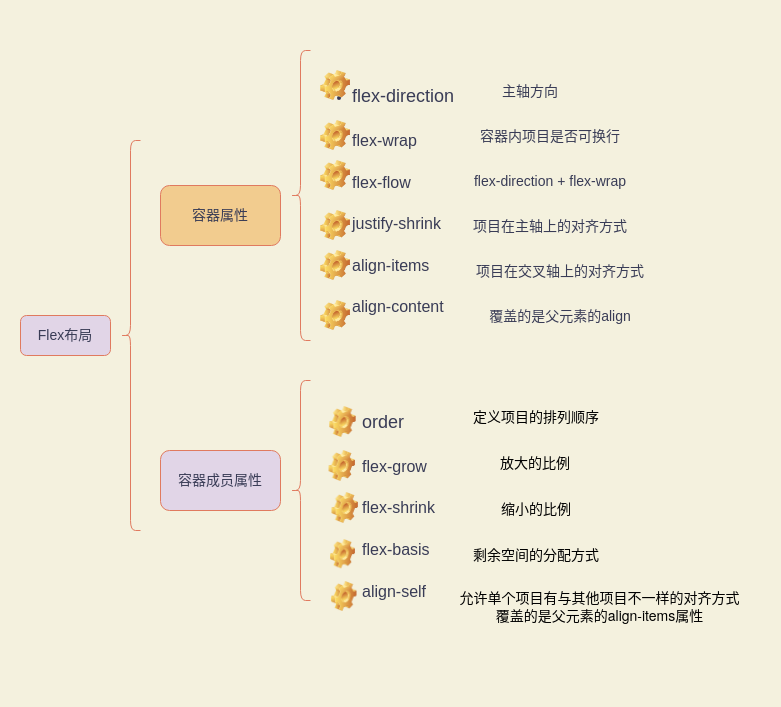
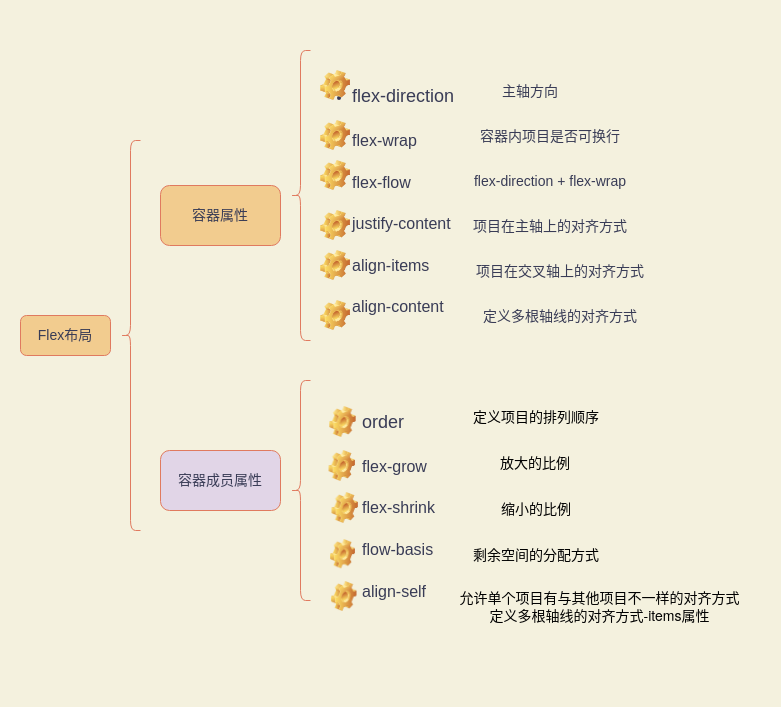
(364, 201) -> (369, 201)
(561, 316) -> (561, 316)
(66, 336) -> (66, 336)
(362, 506) -> (362, 506)
(600, 607) -> (600, 607)
